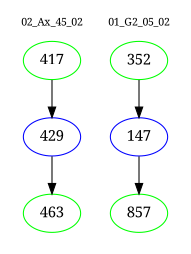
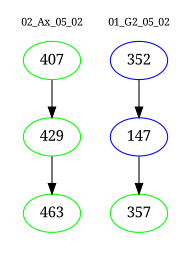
(52, 23) -> (52, 23)
(52, 60) -> (52, 60)
(139, 60) -> (139, 60)
(52, 137) -> (52, 137)
(139, 213) -> (139, 213)
